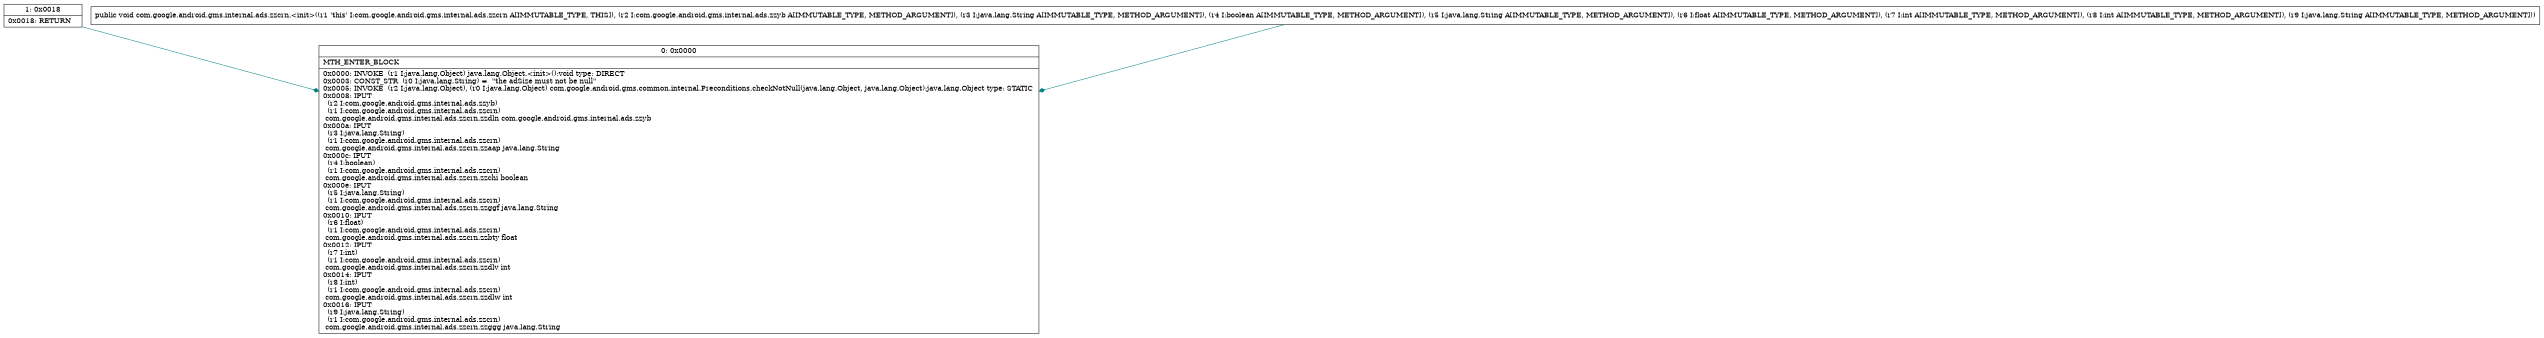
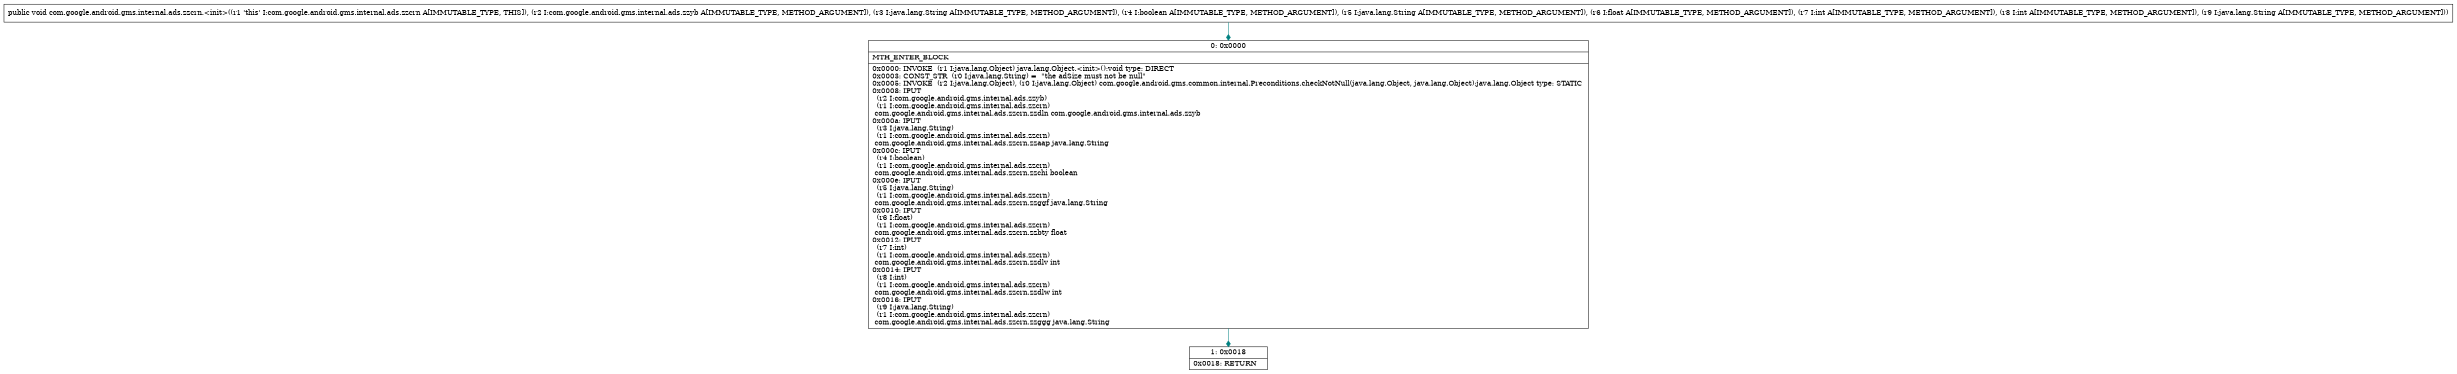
(198, 58) -> (1228, 335)
